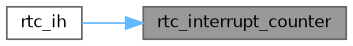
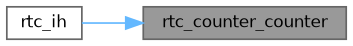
(245, 23) -> (245, 23)
